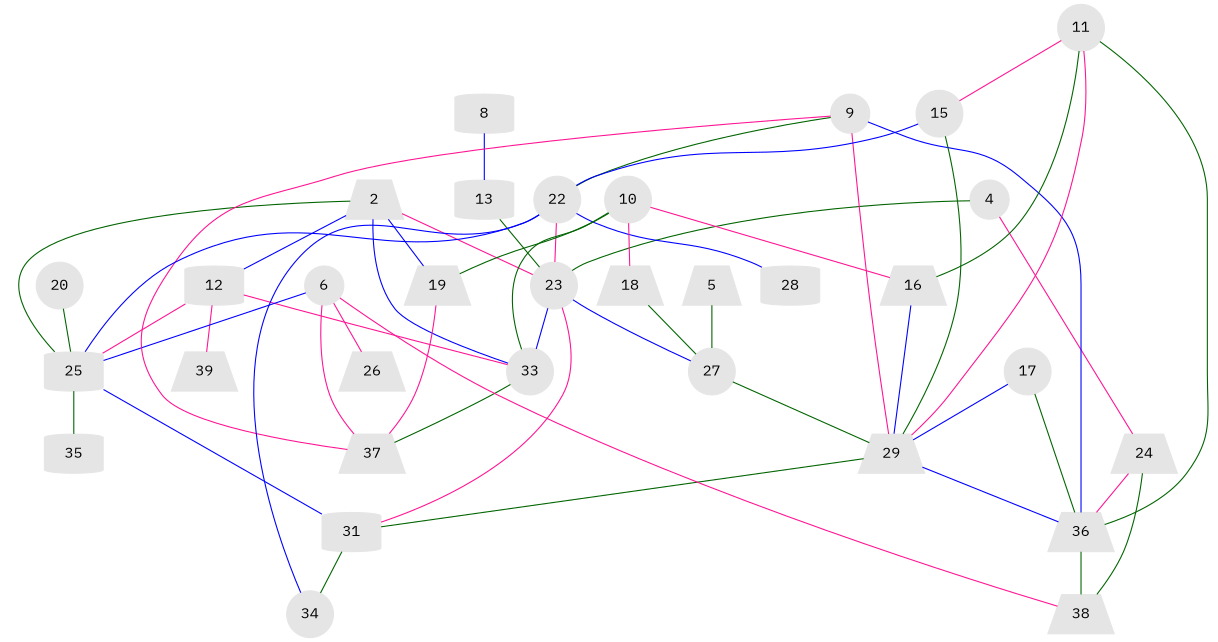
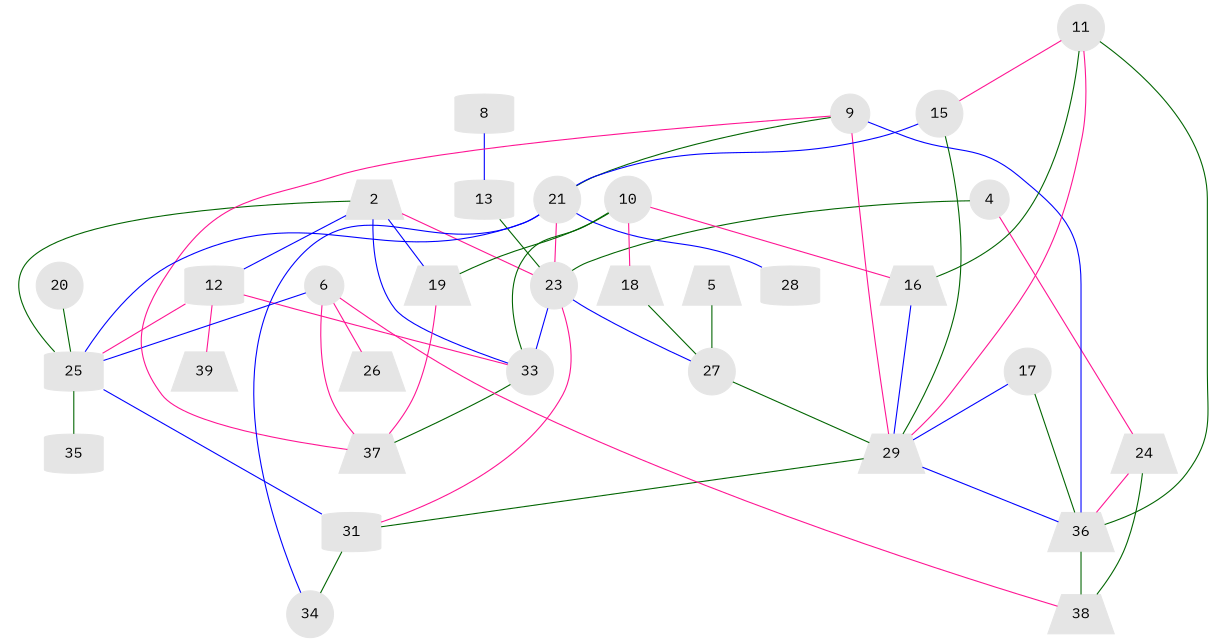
(557, 200) -> (557, 200)
